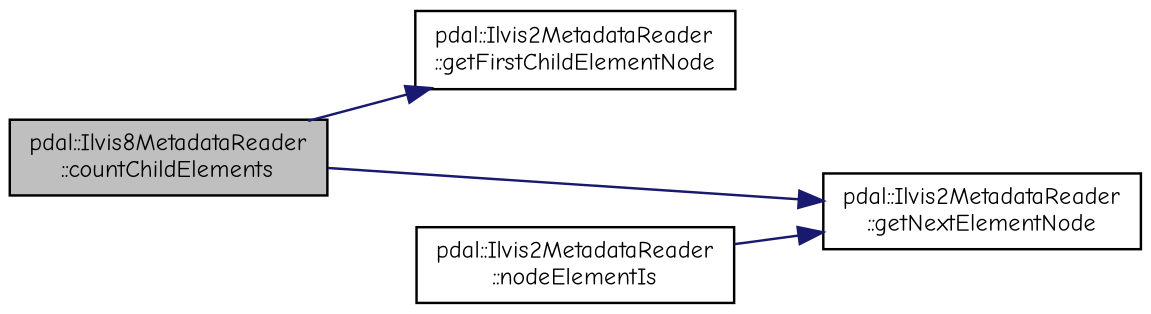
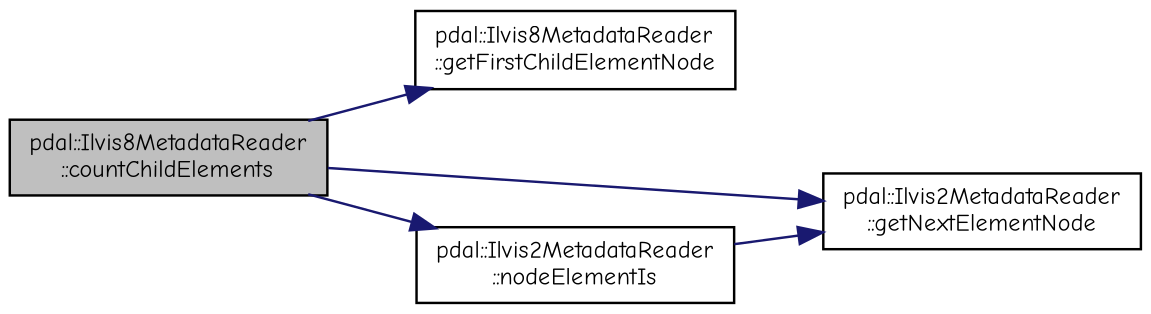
(575, 50) -> (575, 50)
none -> (360, 208)
